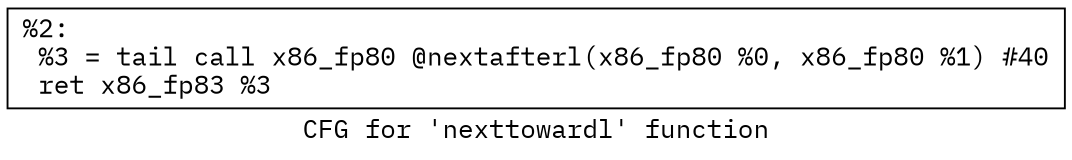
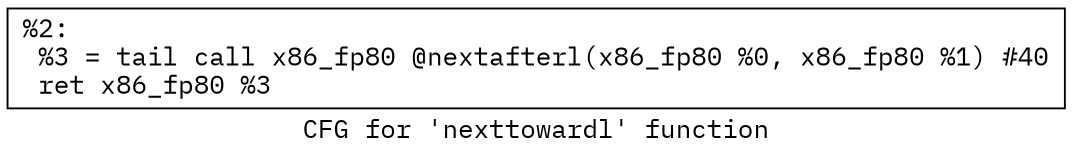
(148, 86) -> (148, 86)
